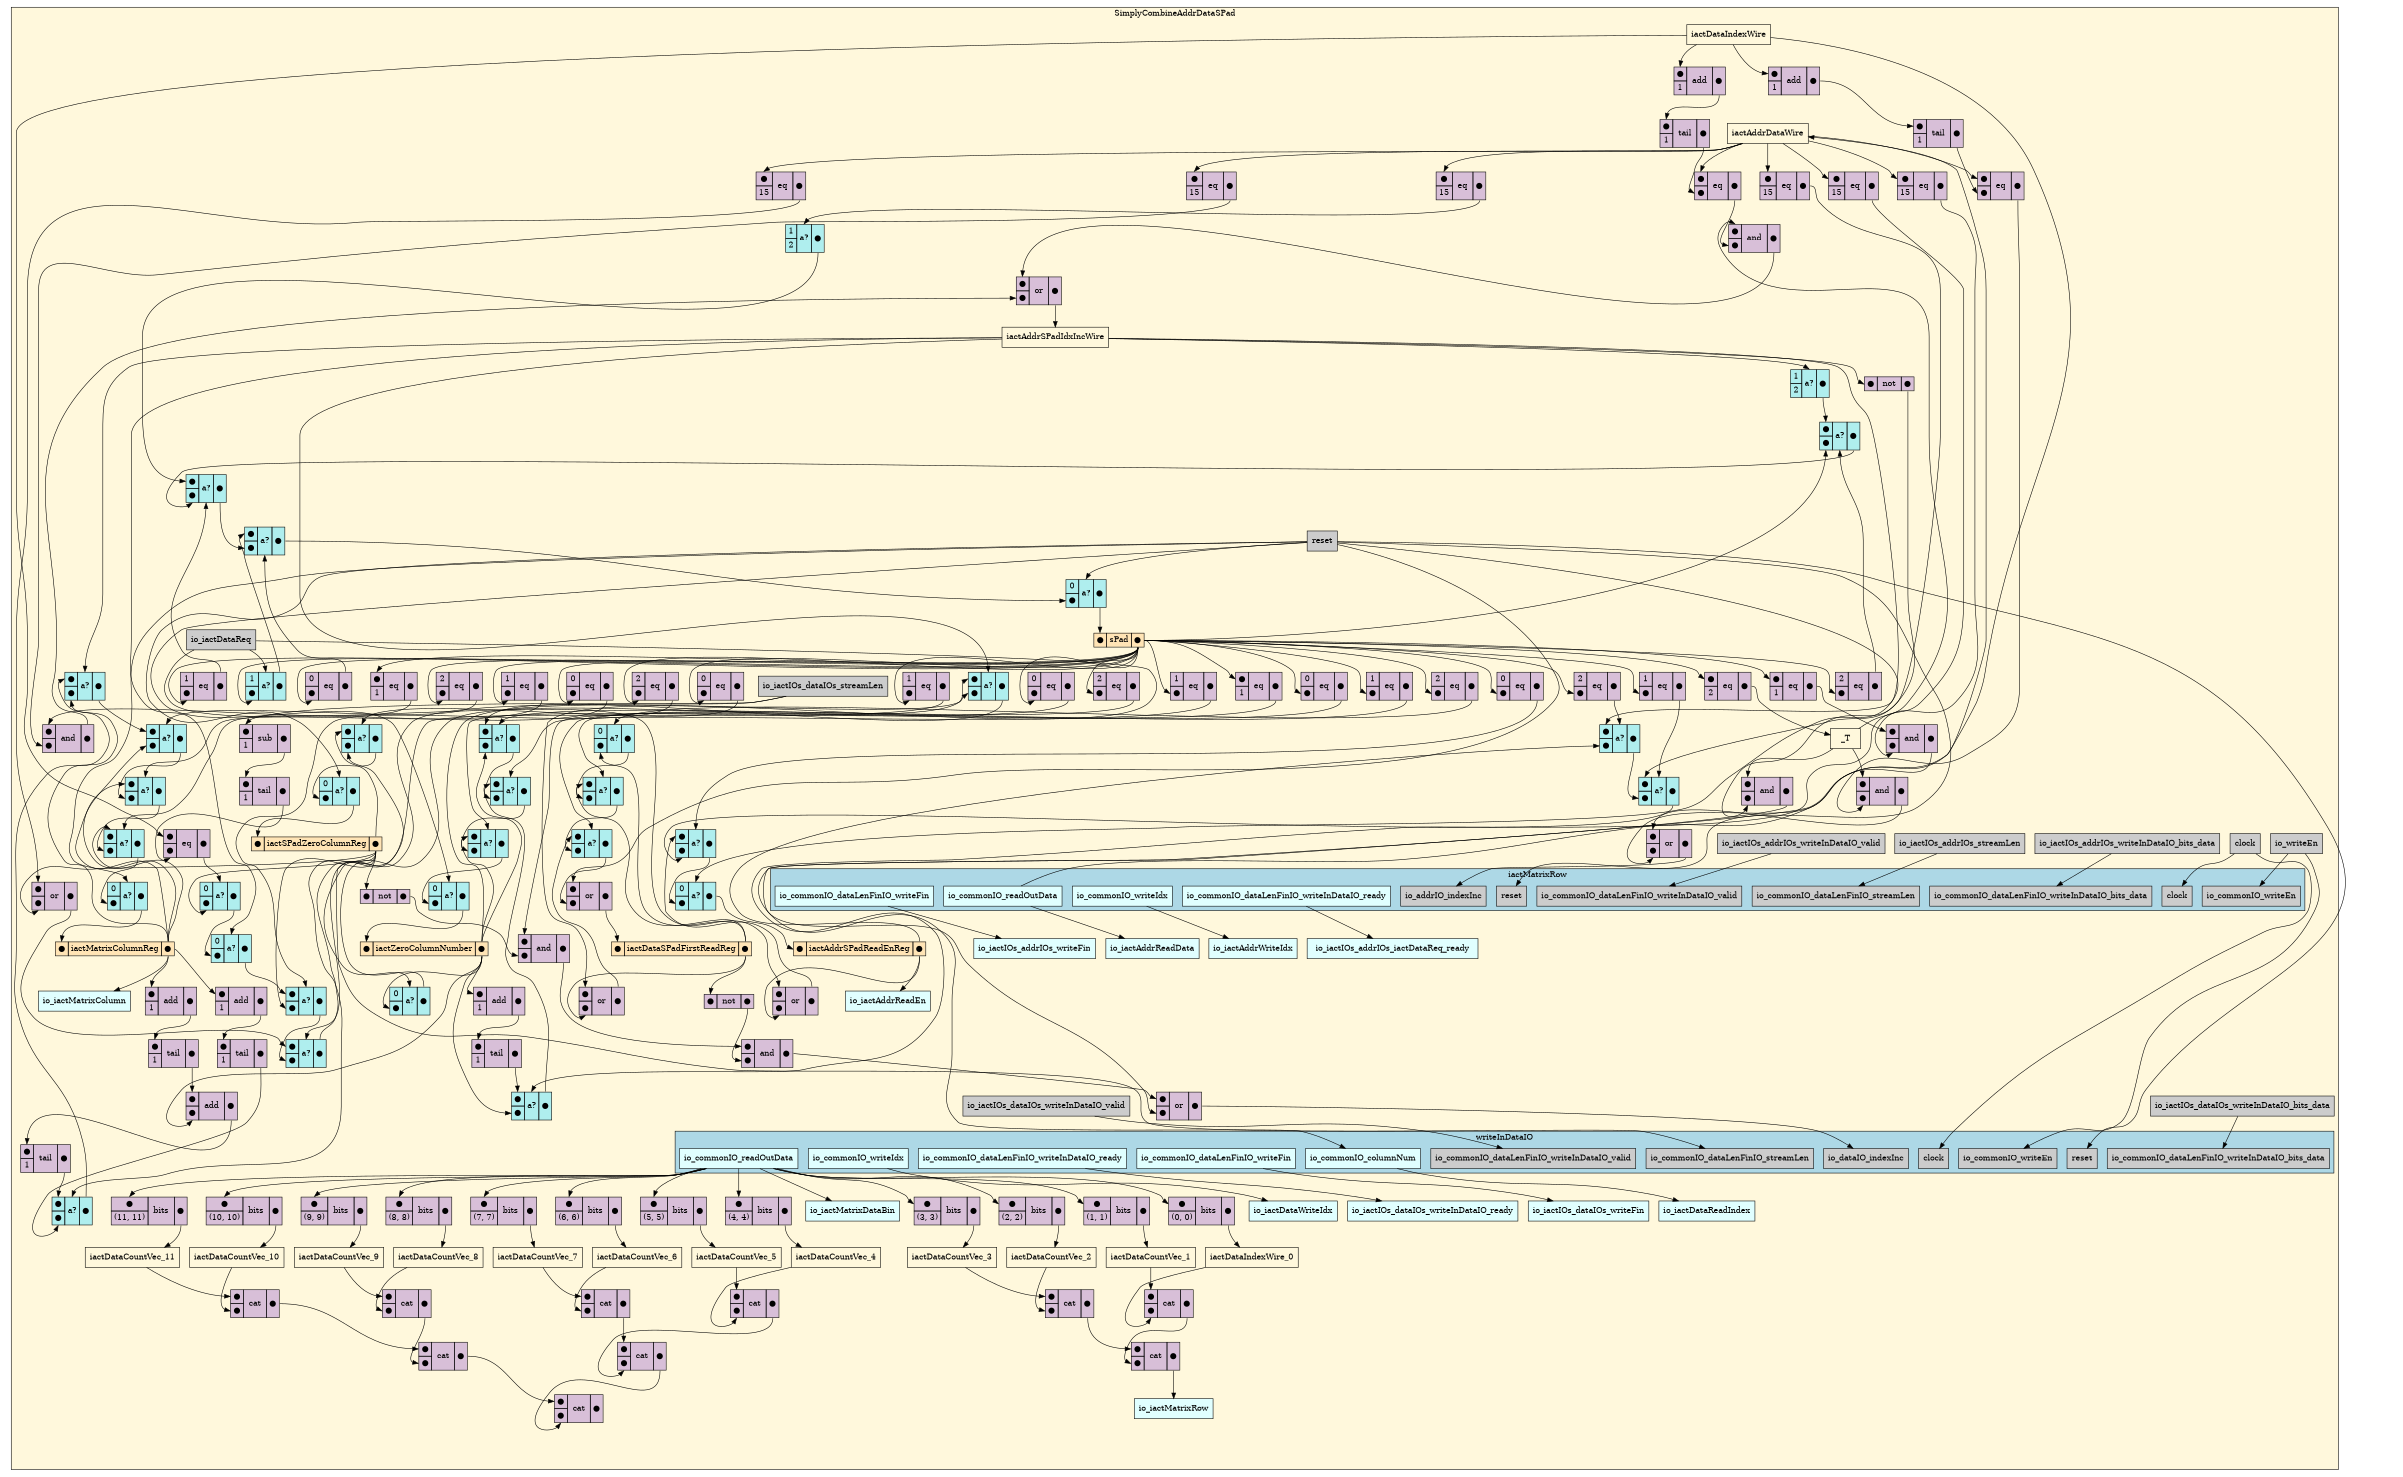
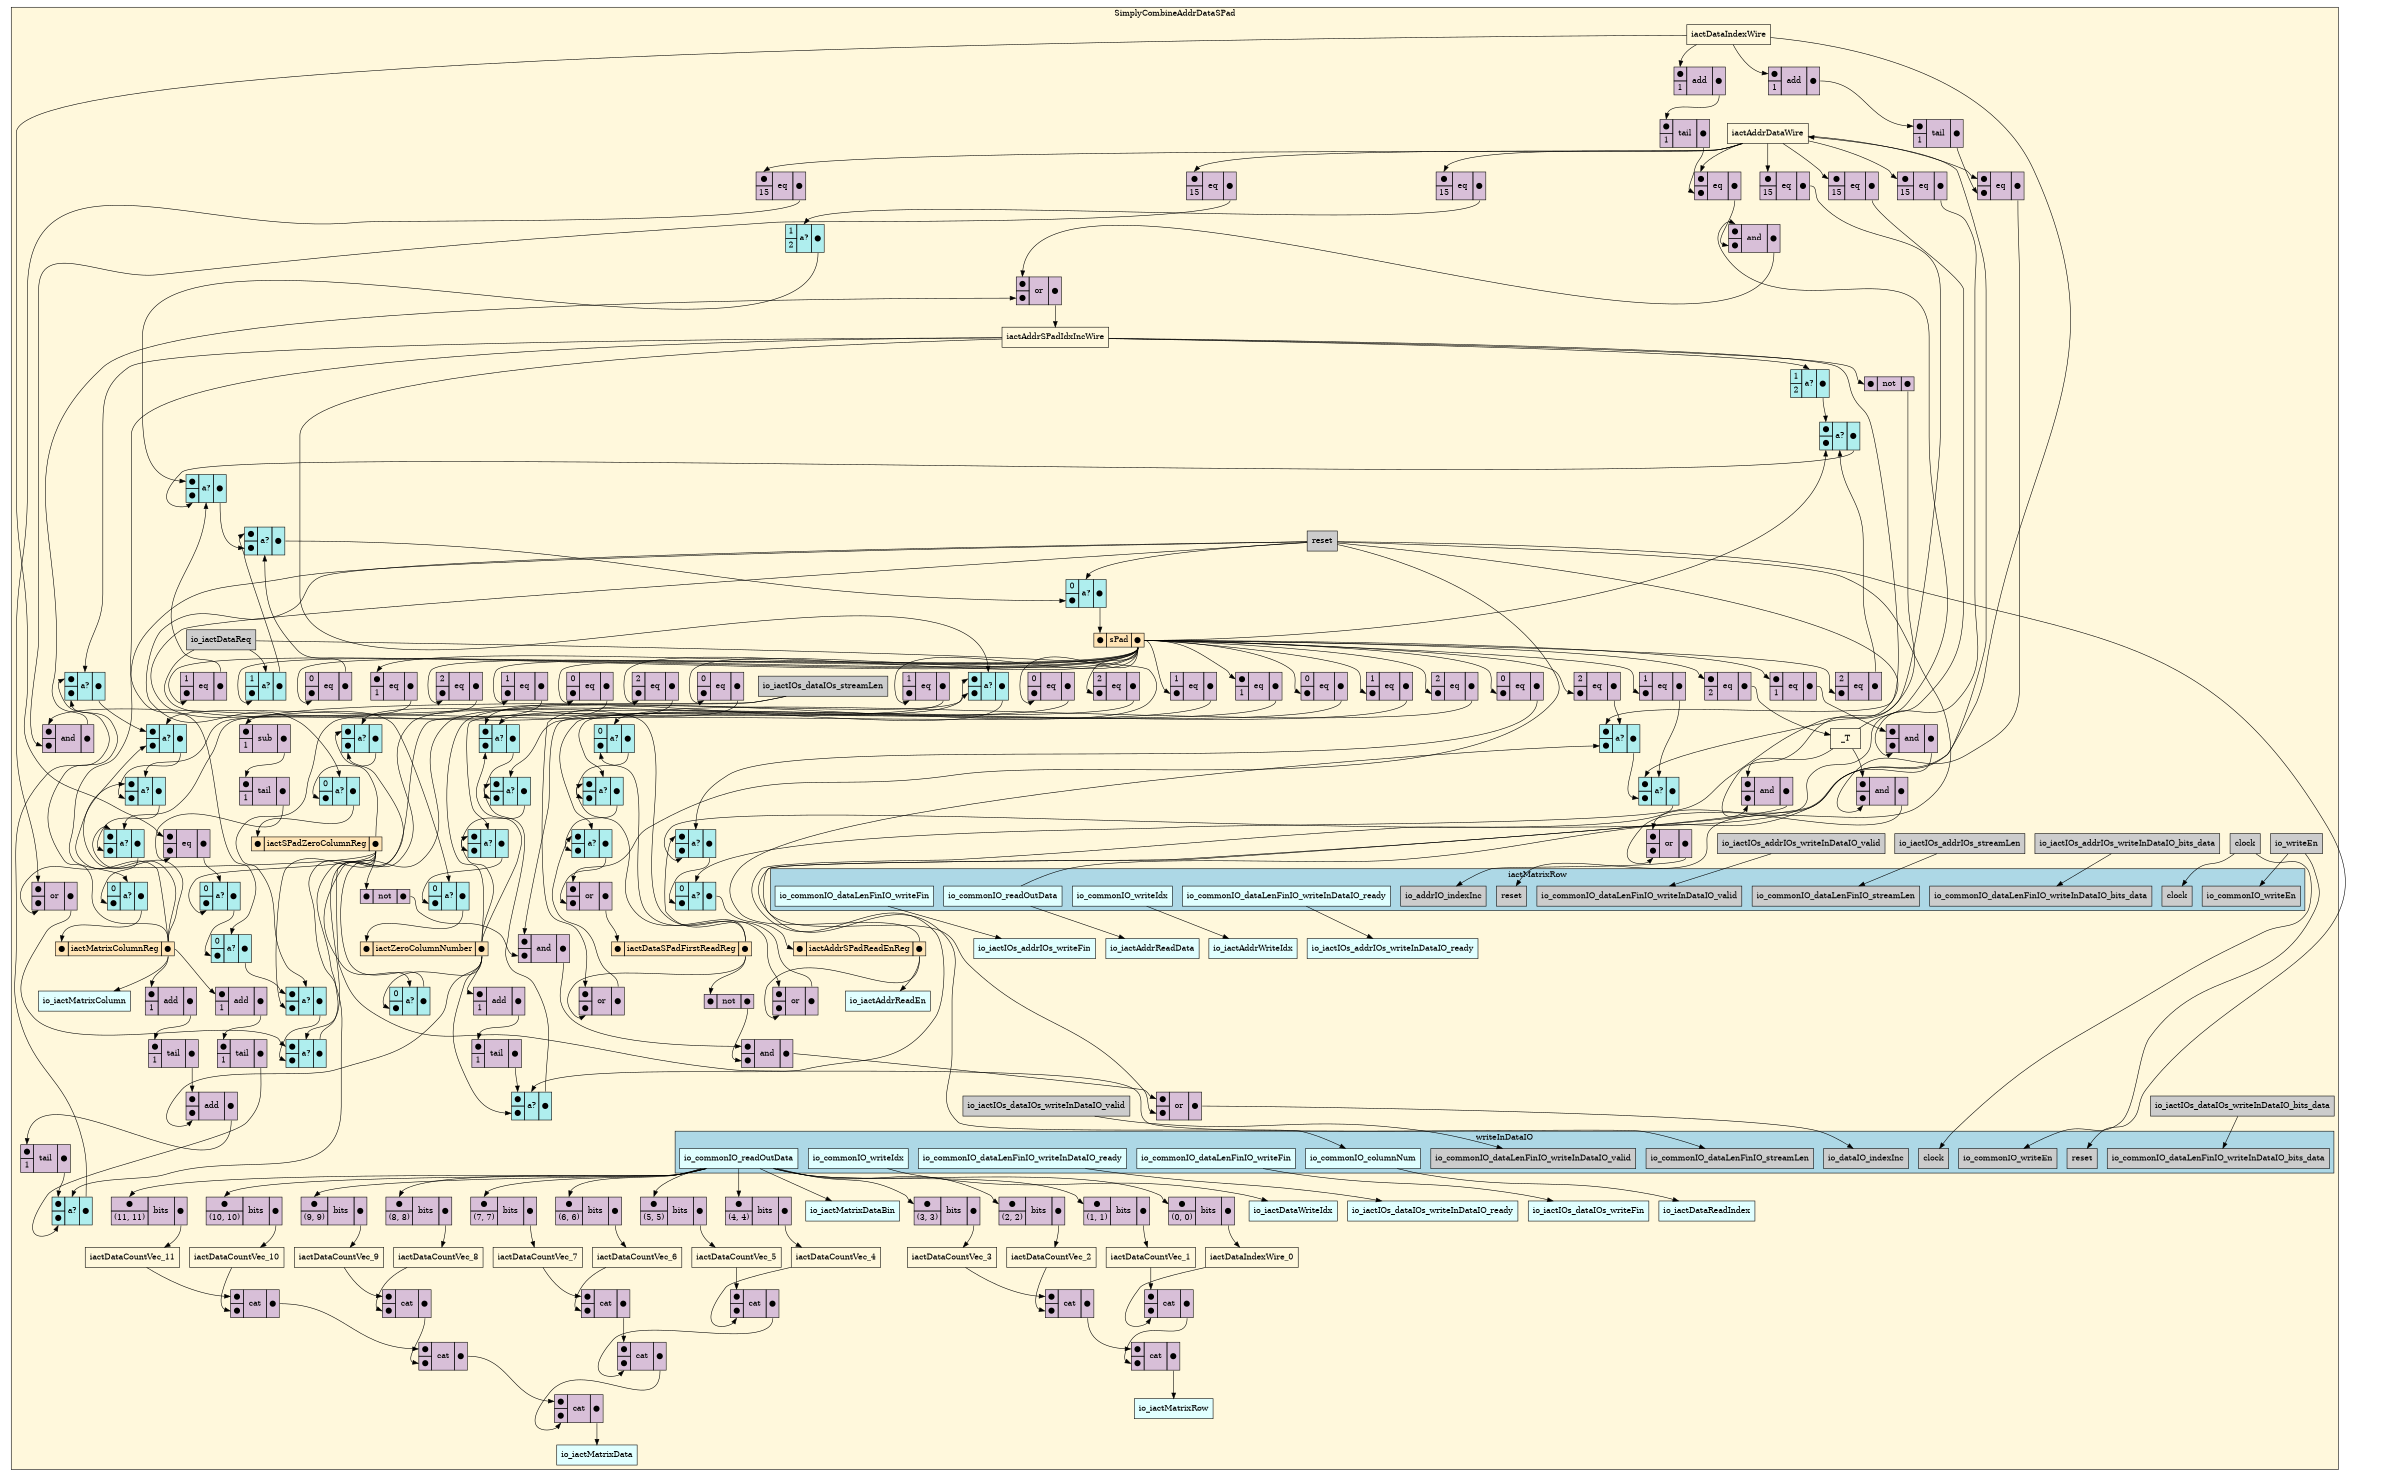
(1393, 949) -> (1393, 949)
none -> (597, 1455)
